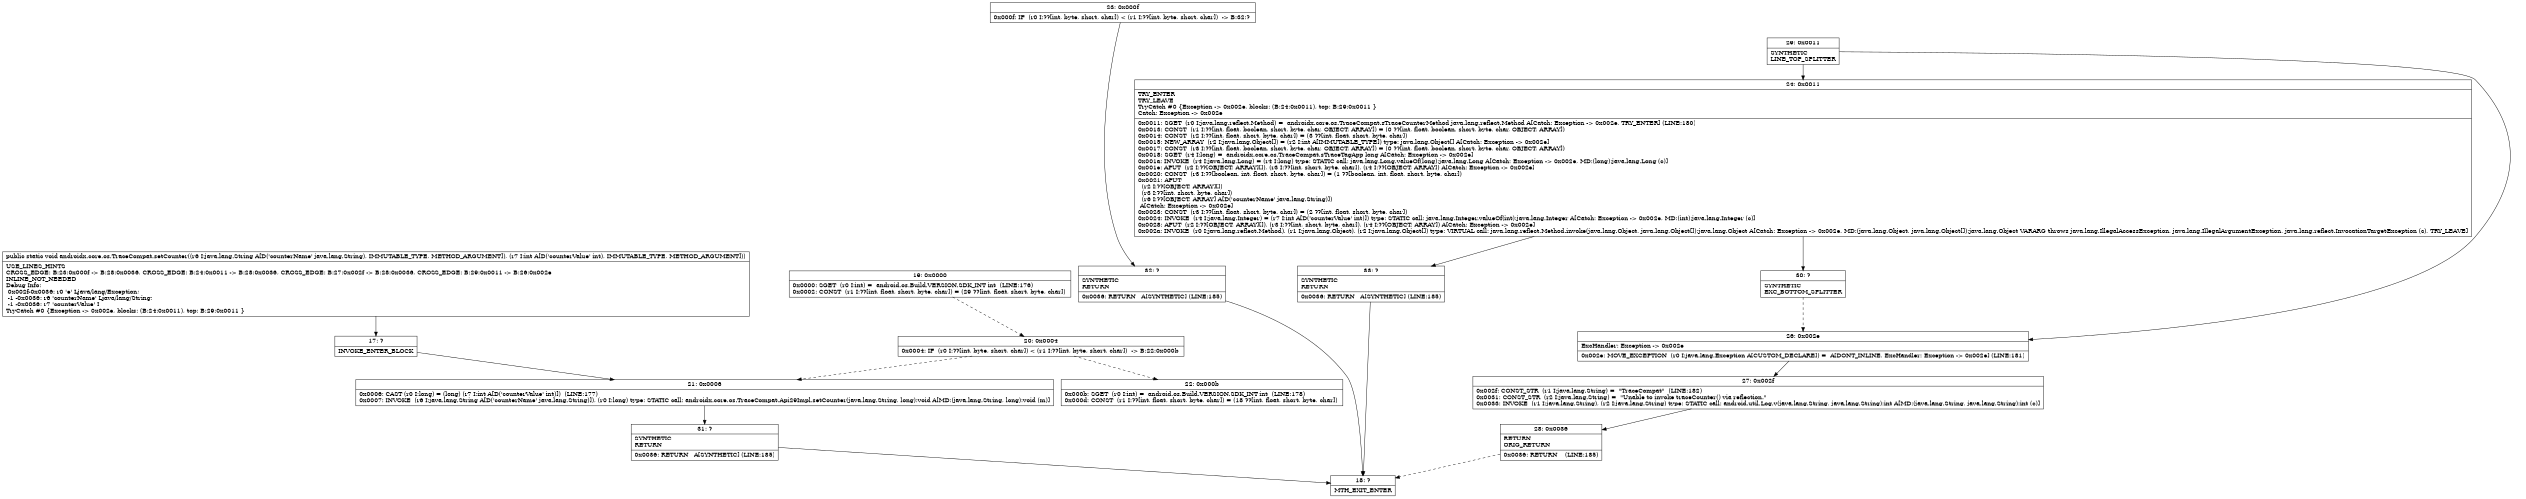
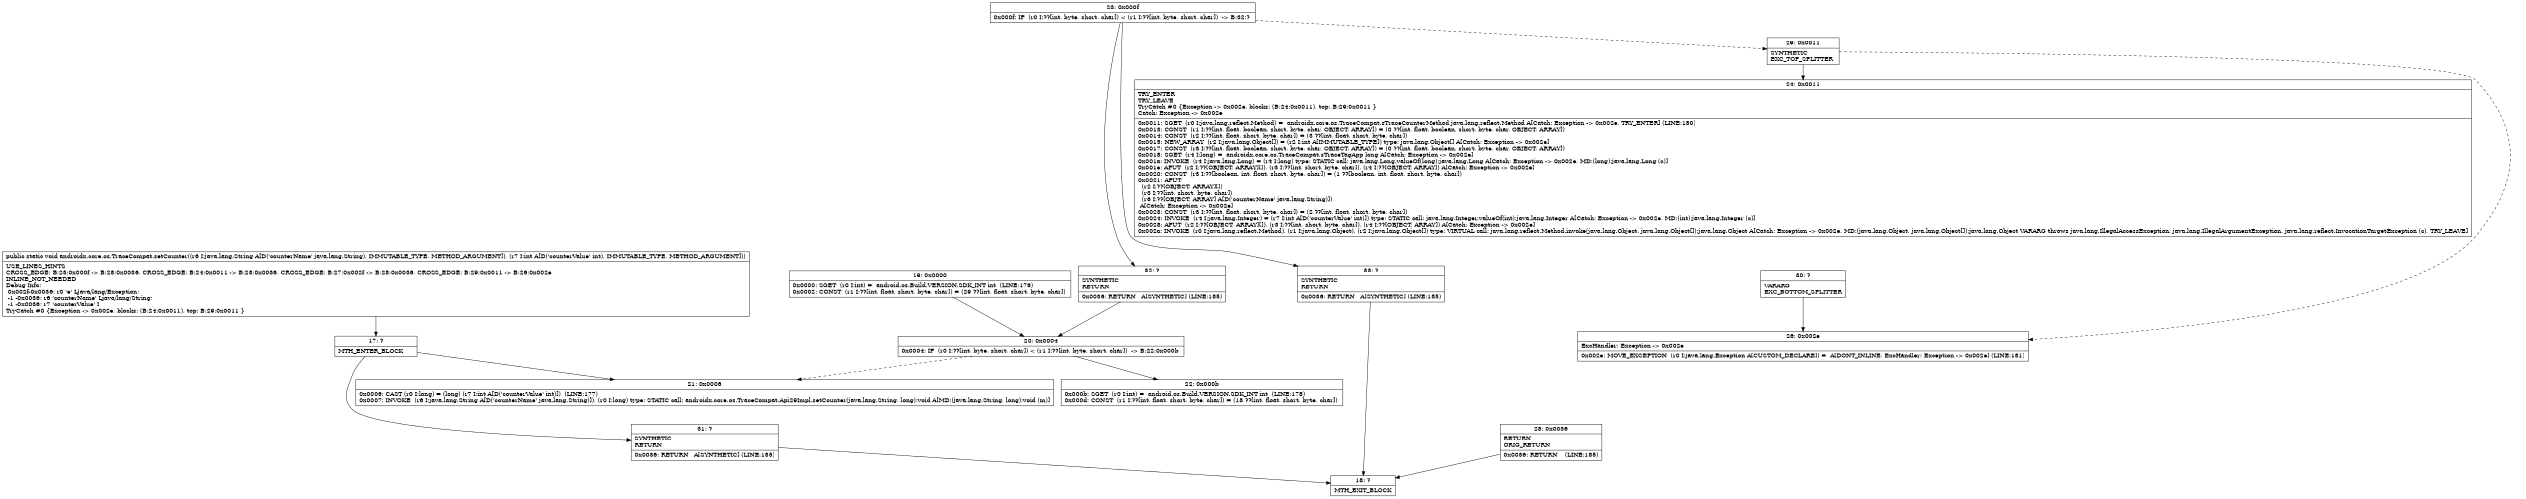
none -> (1509, 35)
(1803, 59) -> (1802, 59)
(2475, 80) -> (2475, 80)
(1485, 251) -> (1125, 213)
(1803, 251) -> none
(1783, 286) -> (1777, 286)
(1803, 312) -> (1803, 312)
(986, 316) -> (986, 316)
(376, 351) -> (371, 351)
(1331, 358) -> (1091, 318)
(1114, 367) -> (1114, 367)
(1758, 393) -> none
(705, 413) -> (458, 431)
(1450, 466) -> (1450, 466)
(1363, 491) -> (1363, 491)
